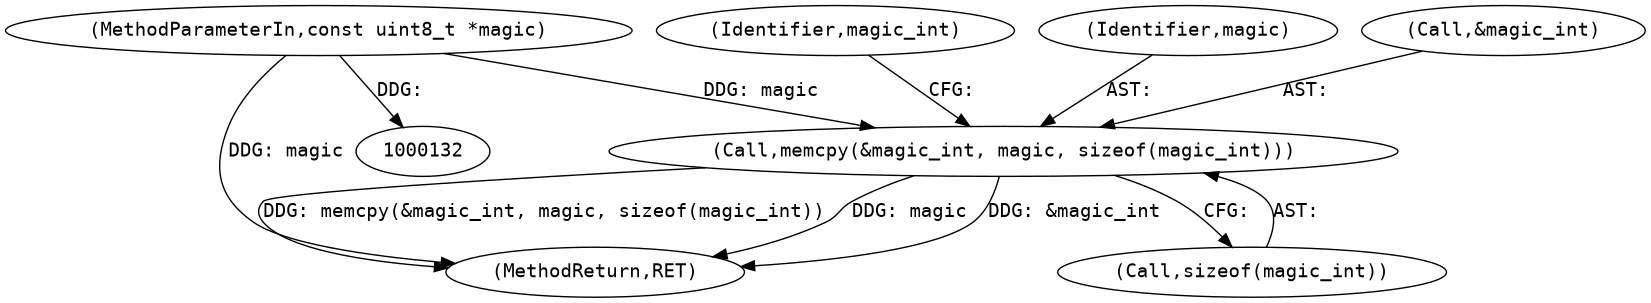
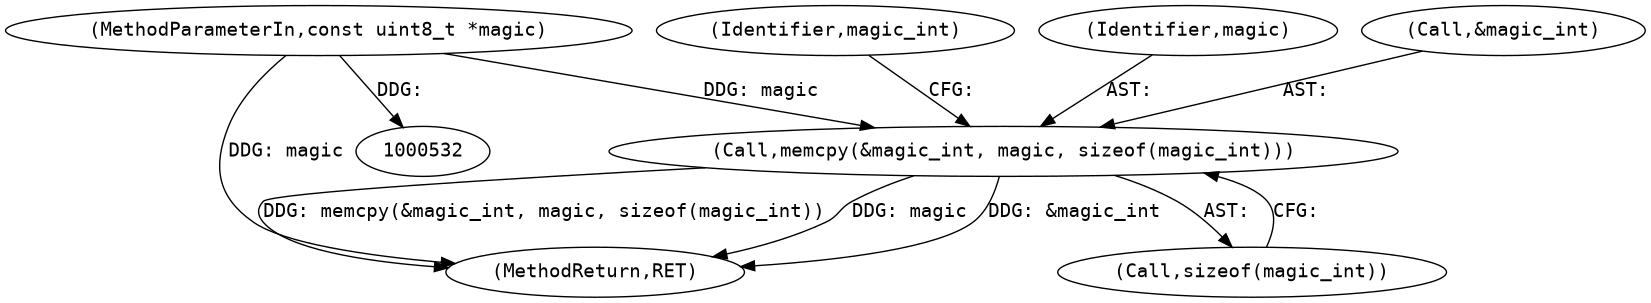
(423, 151) -> (423, 151)
(1233, 212) -> (1233, 212)
(1302, 212) -> (1302, 212)
